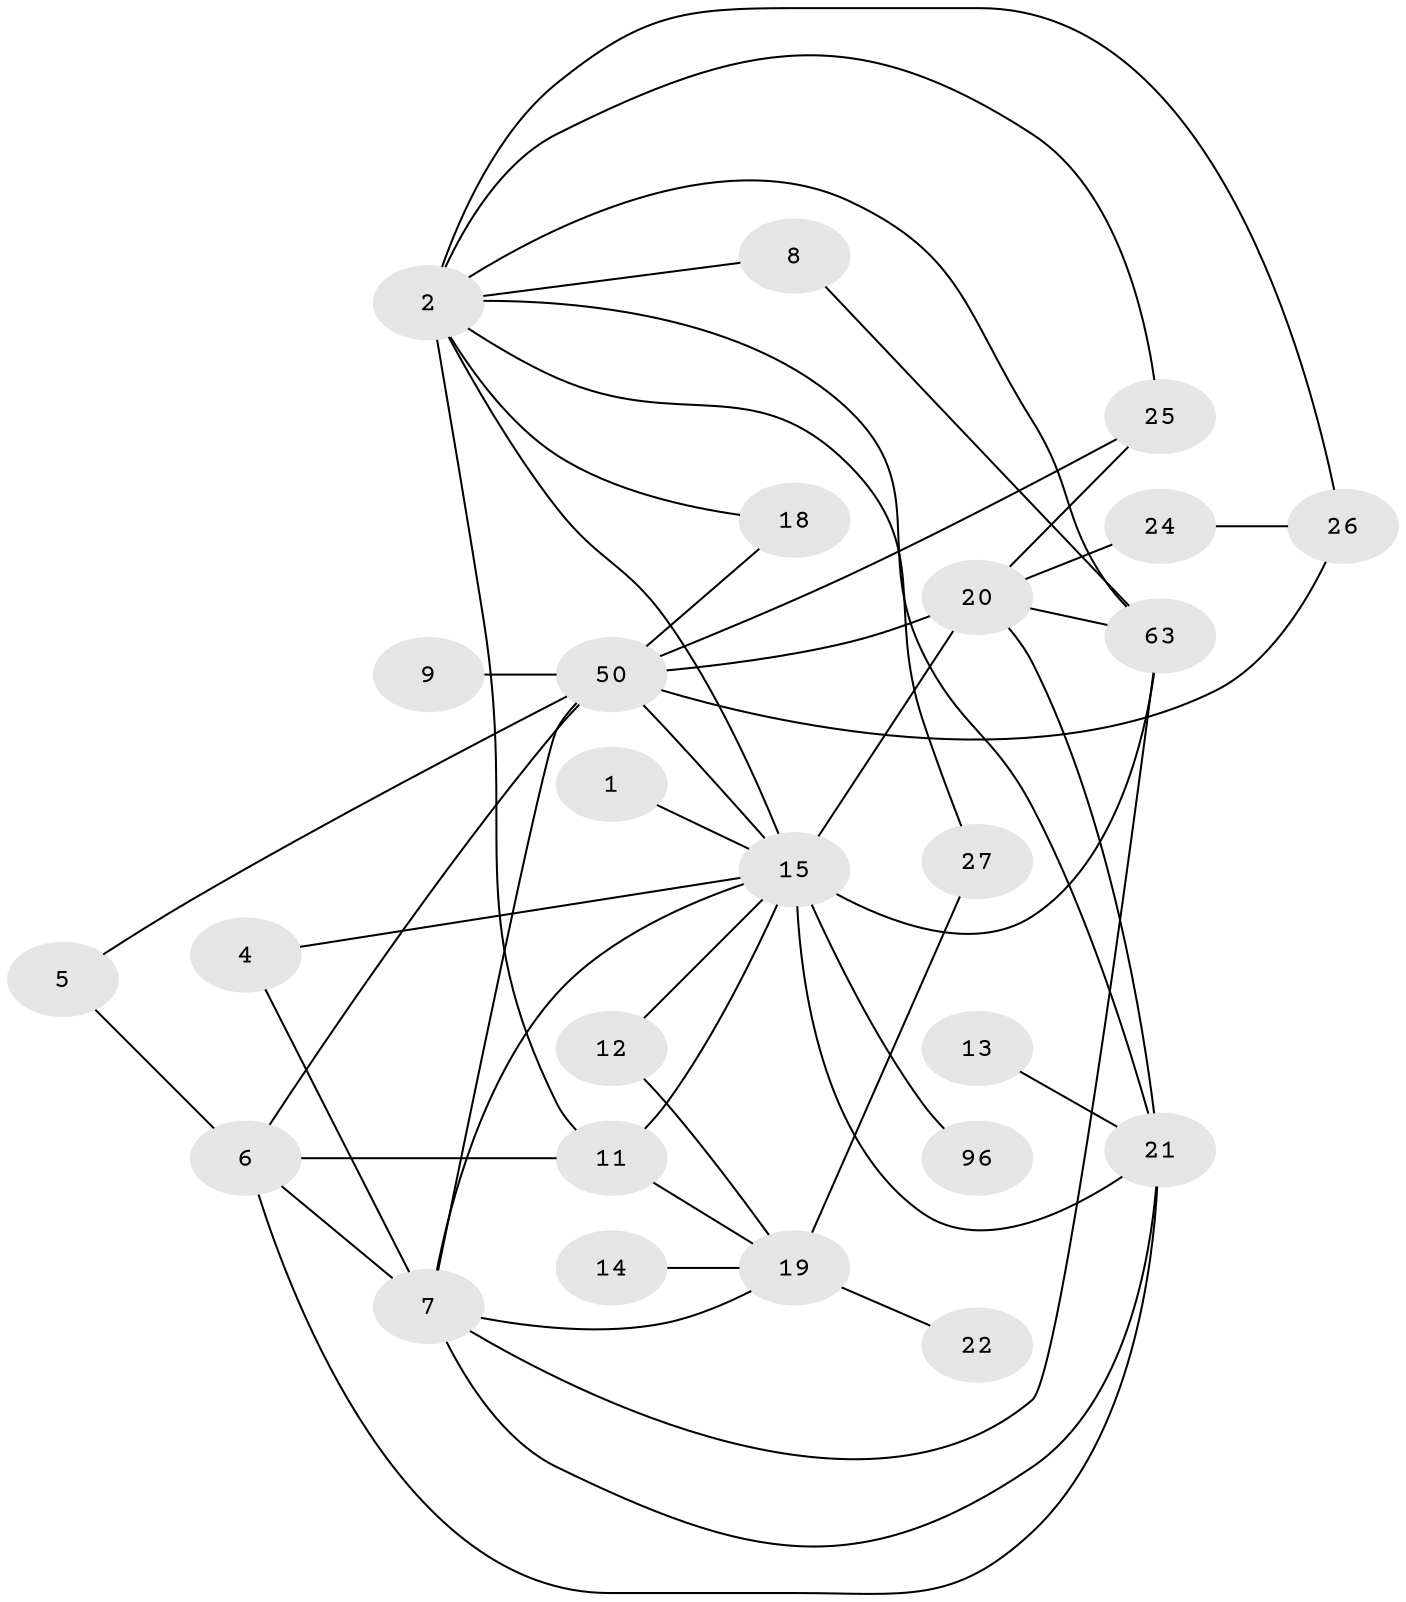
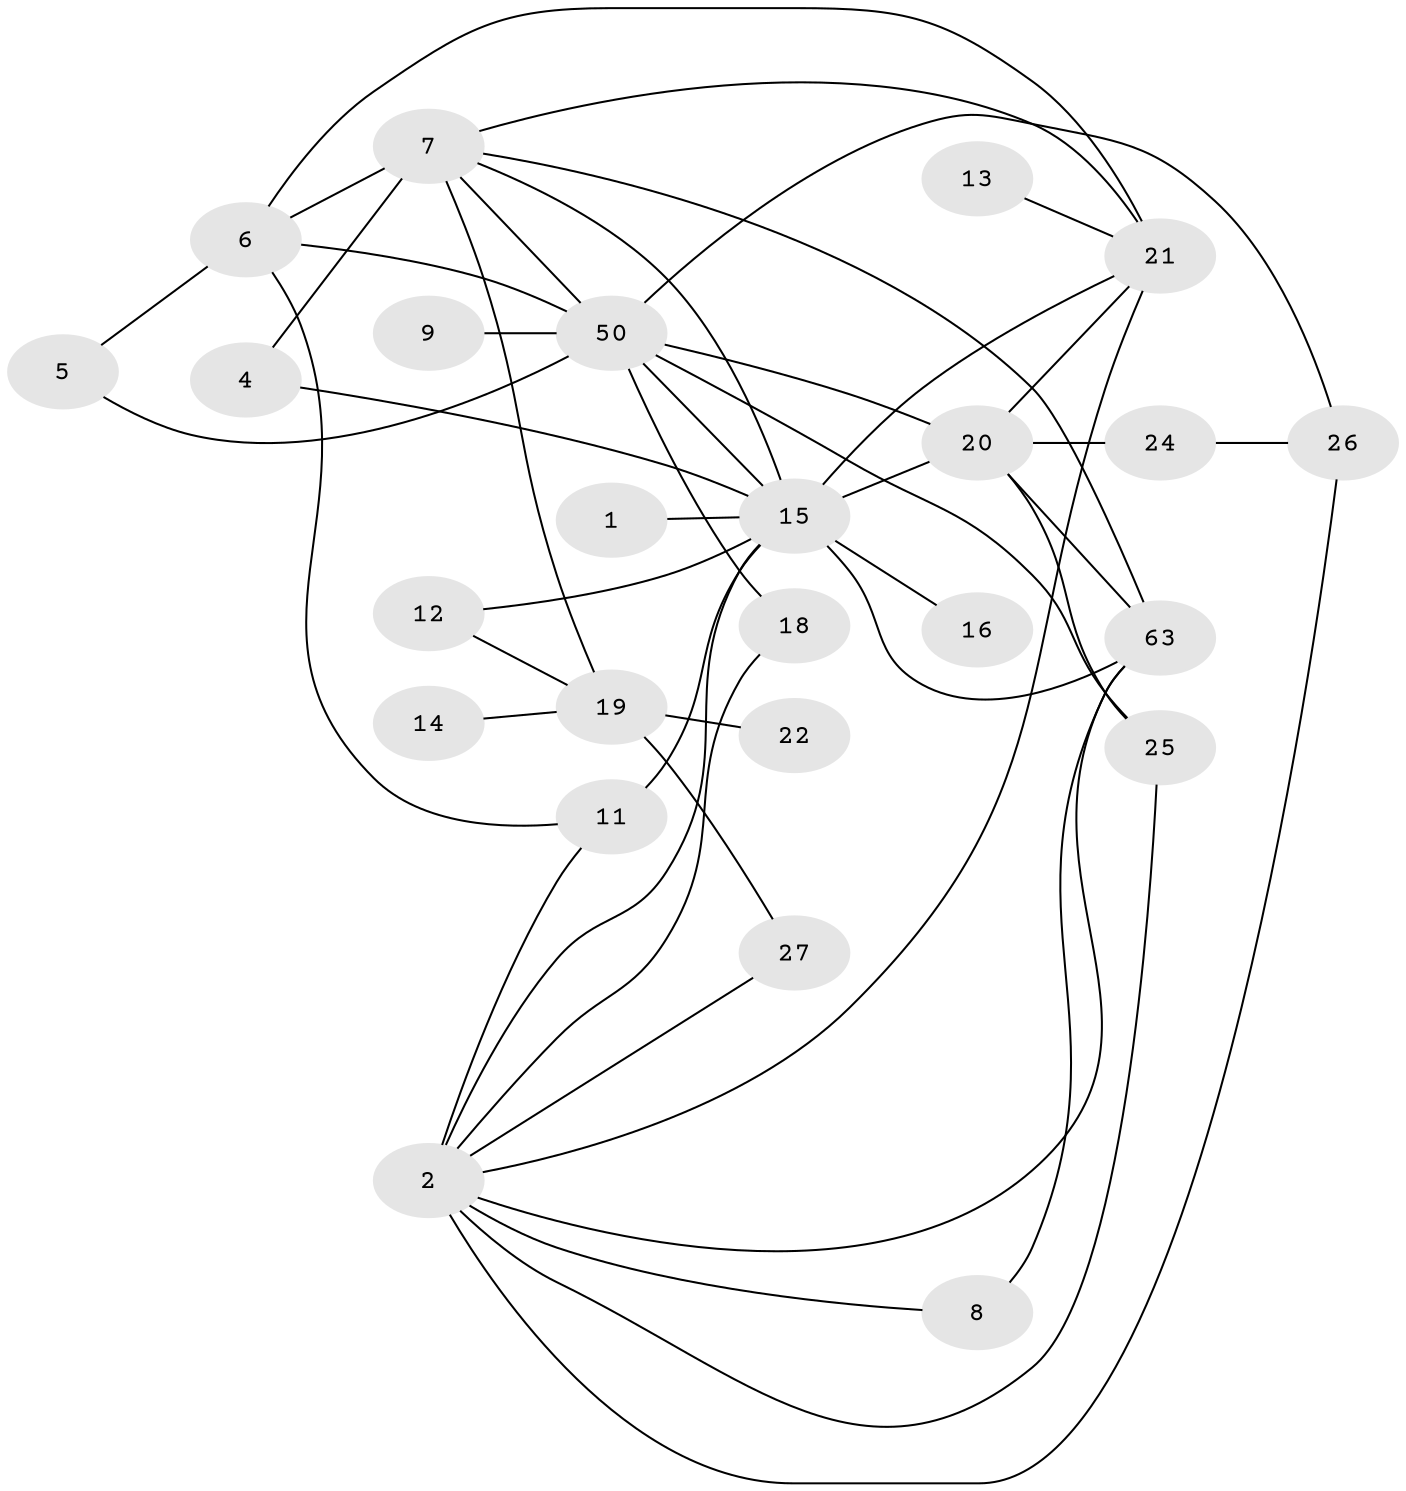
(977, 1158) -> (977, 630)
(703, 1213) -> none
